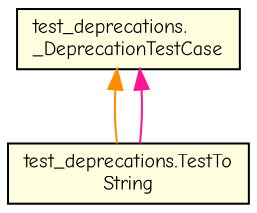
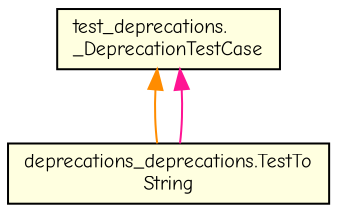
(128, 174) -> (169, 174)
